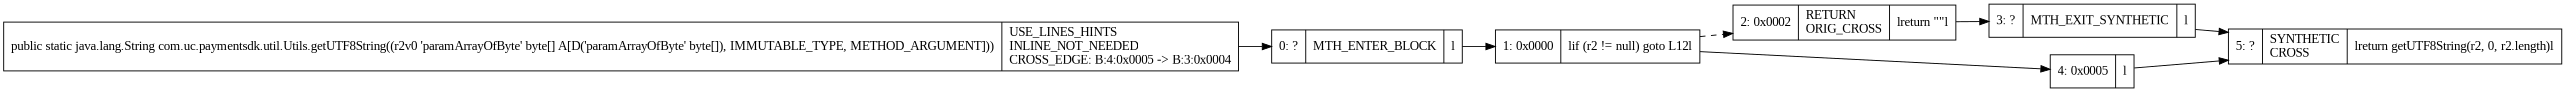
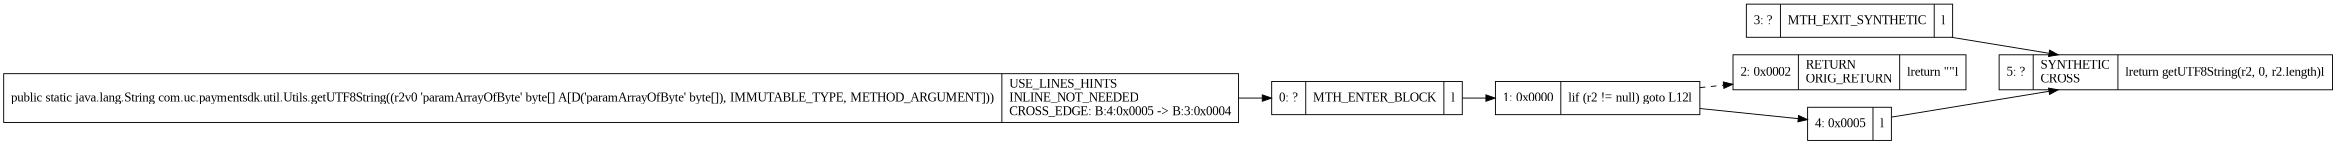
(1968, 22) -> none
(1844, 29) -> (1849, 79)
